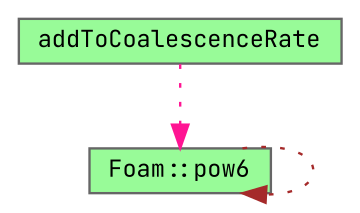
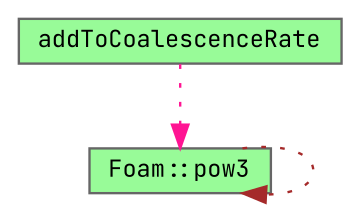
(180, 171) -> (180, 171)
